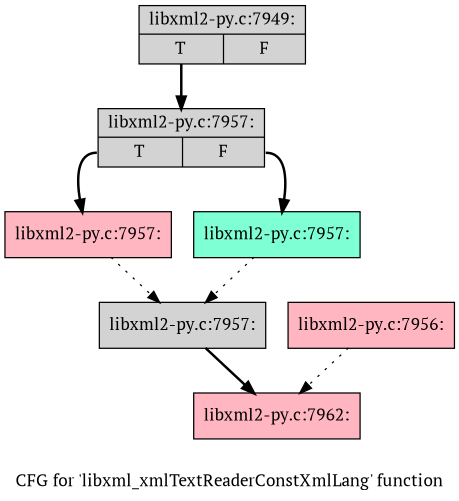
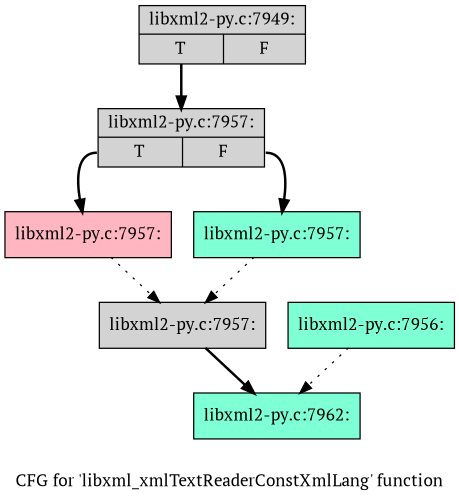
(371, 325) -> (371, 325)
(277, 416) -> (277, 416)
